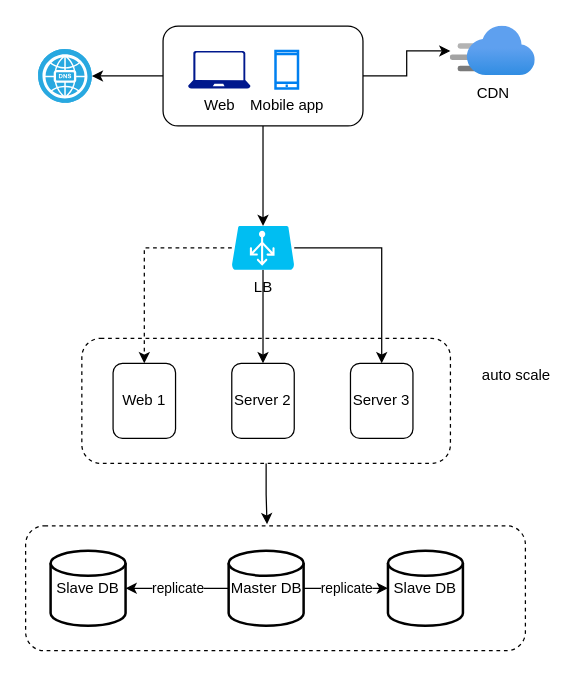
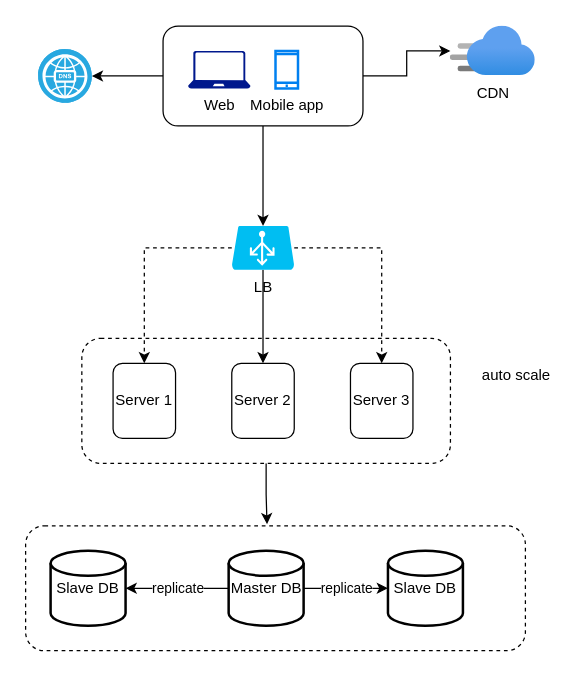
(382, 259) -> (382, 259)
(144, 401) -> (144, 401)
